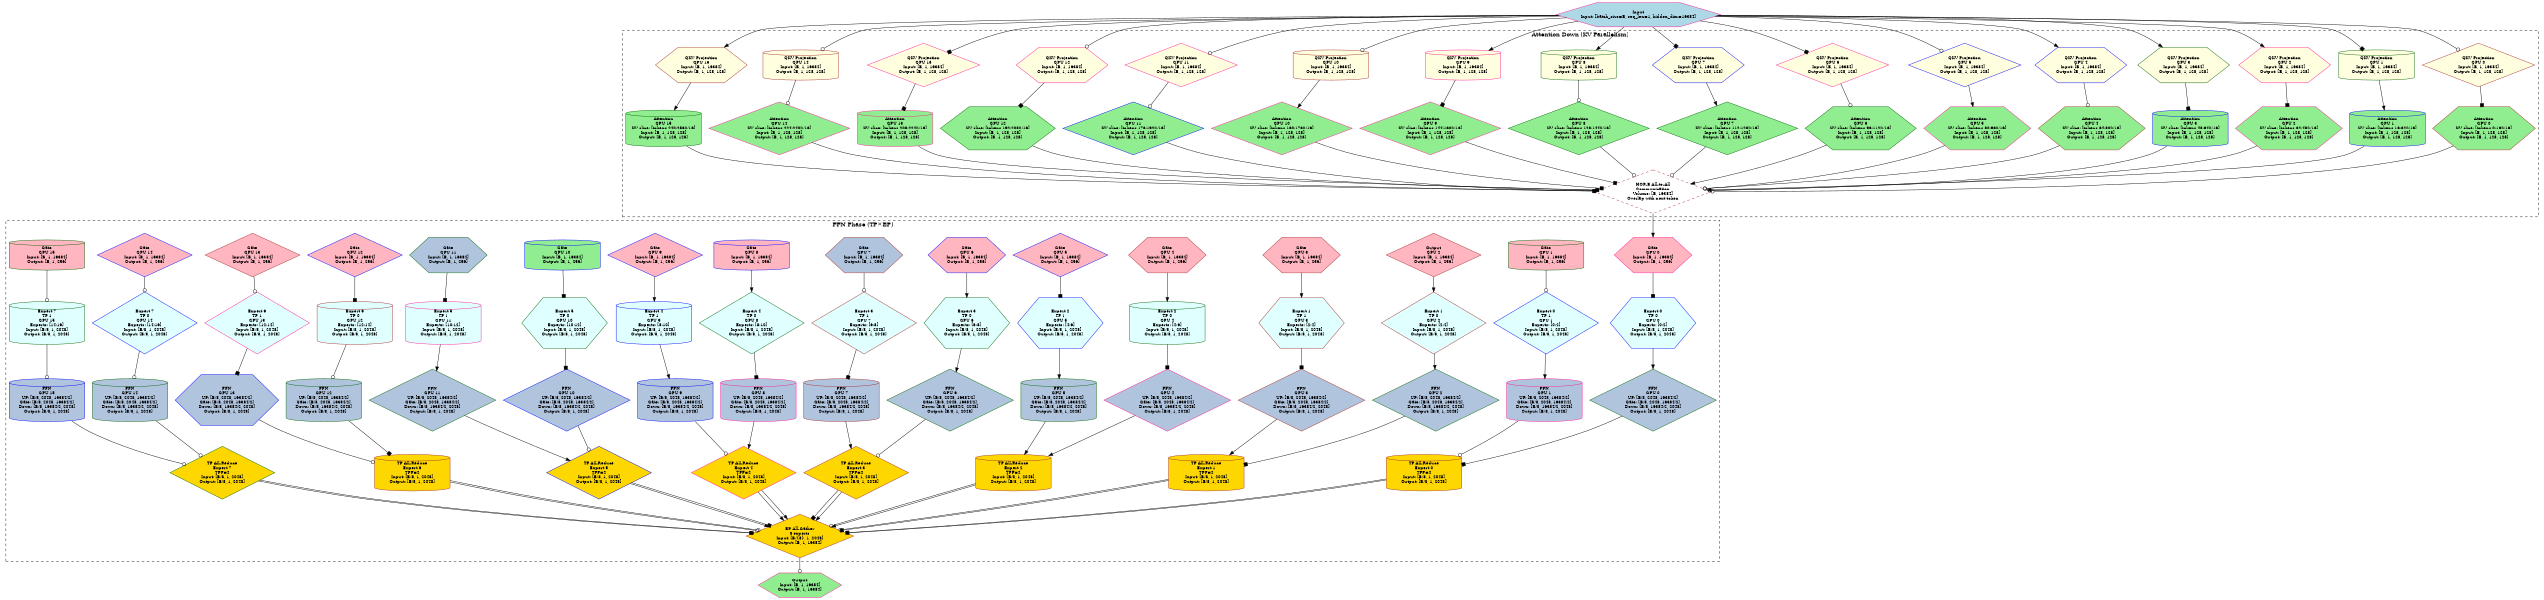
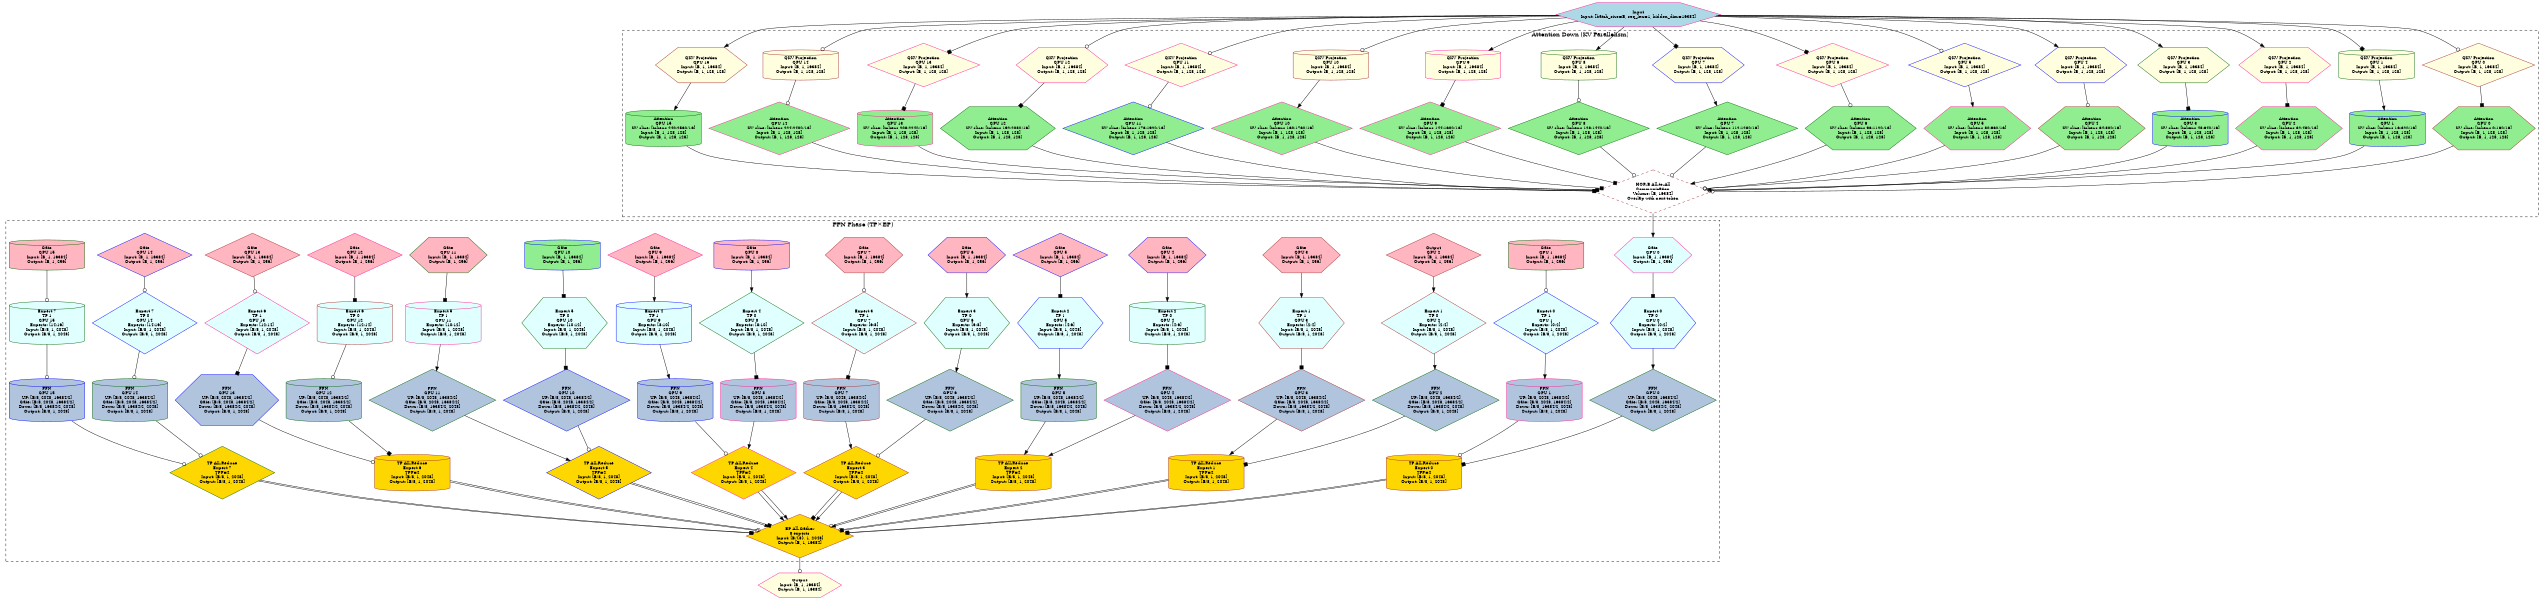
(355, 255) -> (355, 255)
(448, 255) -> (448, 255)
(655, 255) -> (655, 255)
(864, 255) -> (864, 255)
(1167, 255) -> (1167, 255)
(1653, 255) -> (1653, 255)
(800, 585) -> (800, 585)
